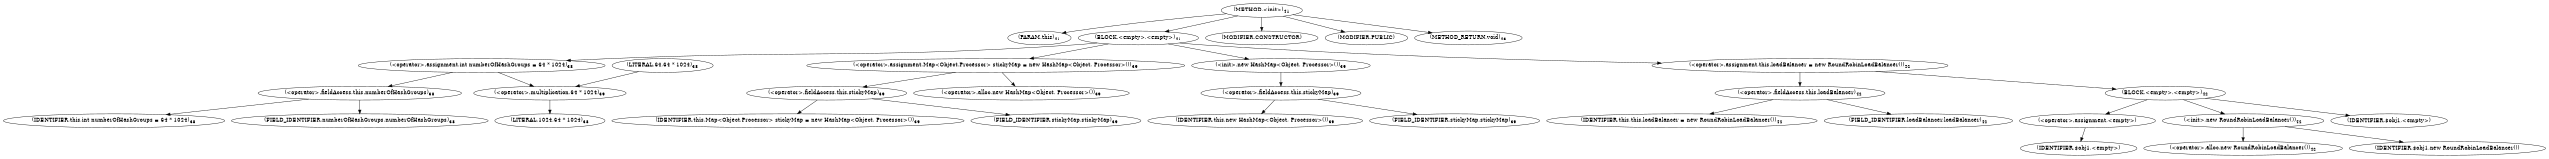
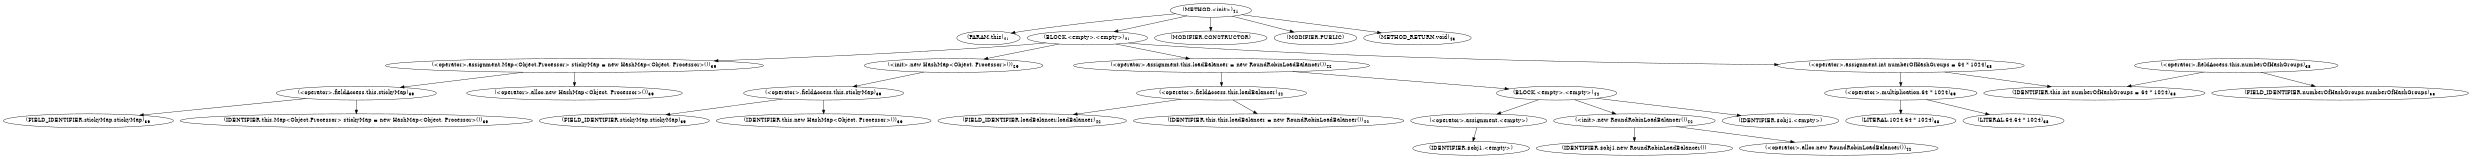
(1343, 65) -> (1016, 65)
(422, 79) -> (1996, 79)
(609, 79) -> (1956, 107)
